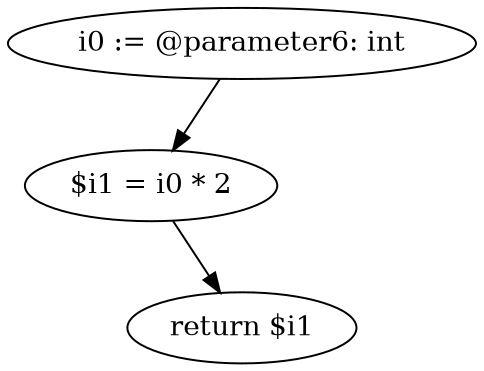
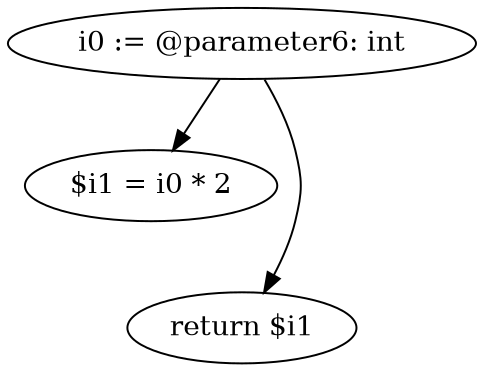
(191, 249) -> (300, 176)
